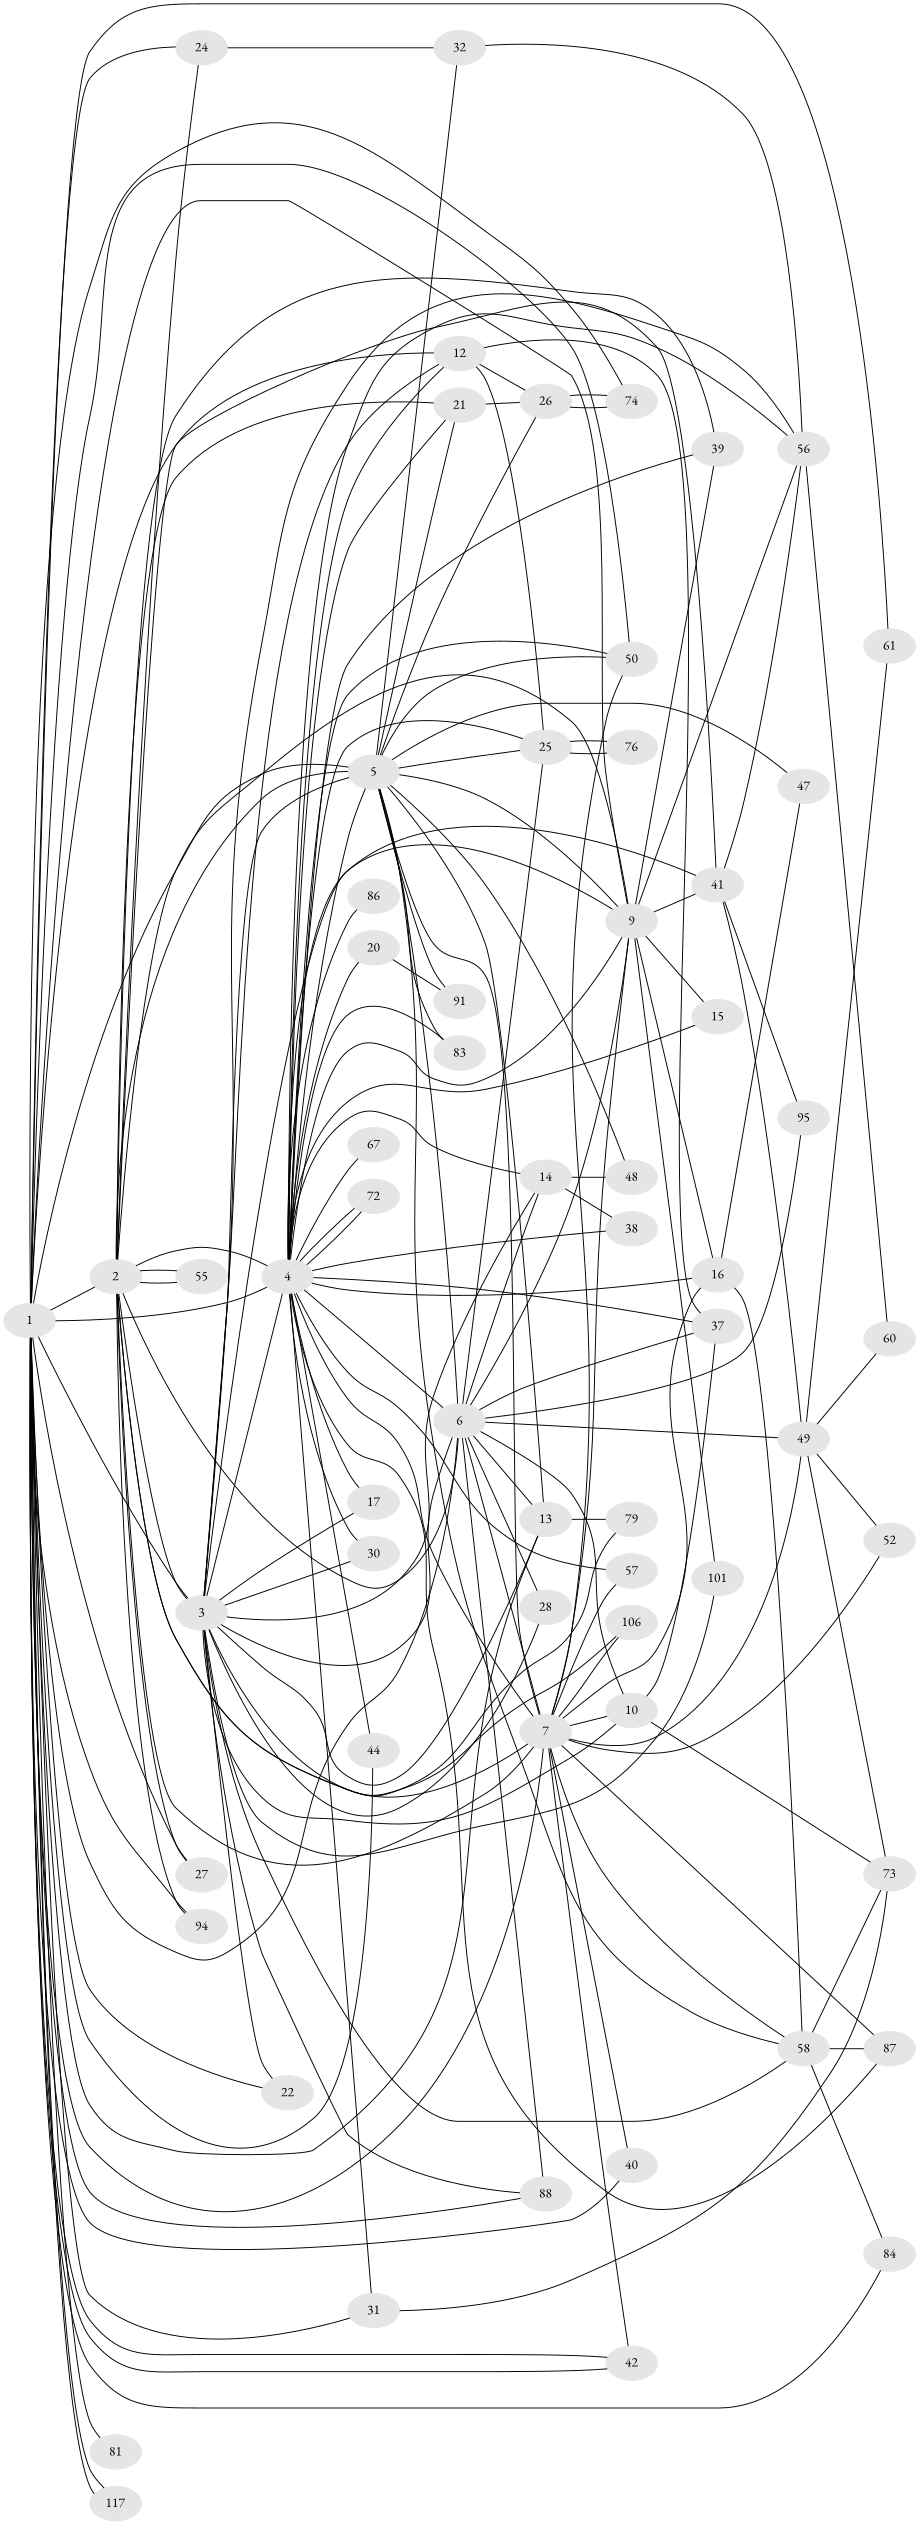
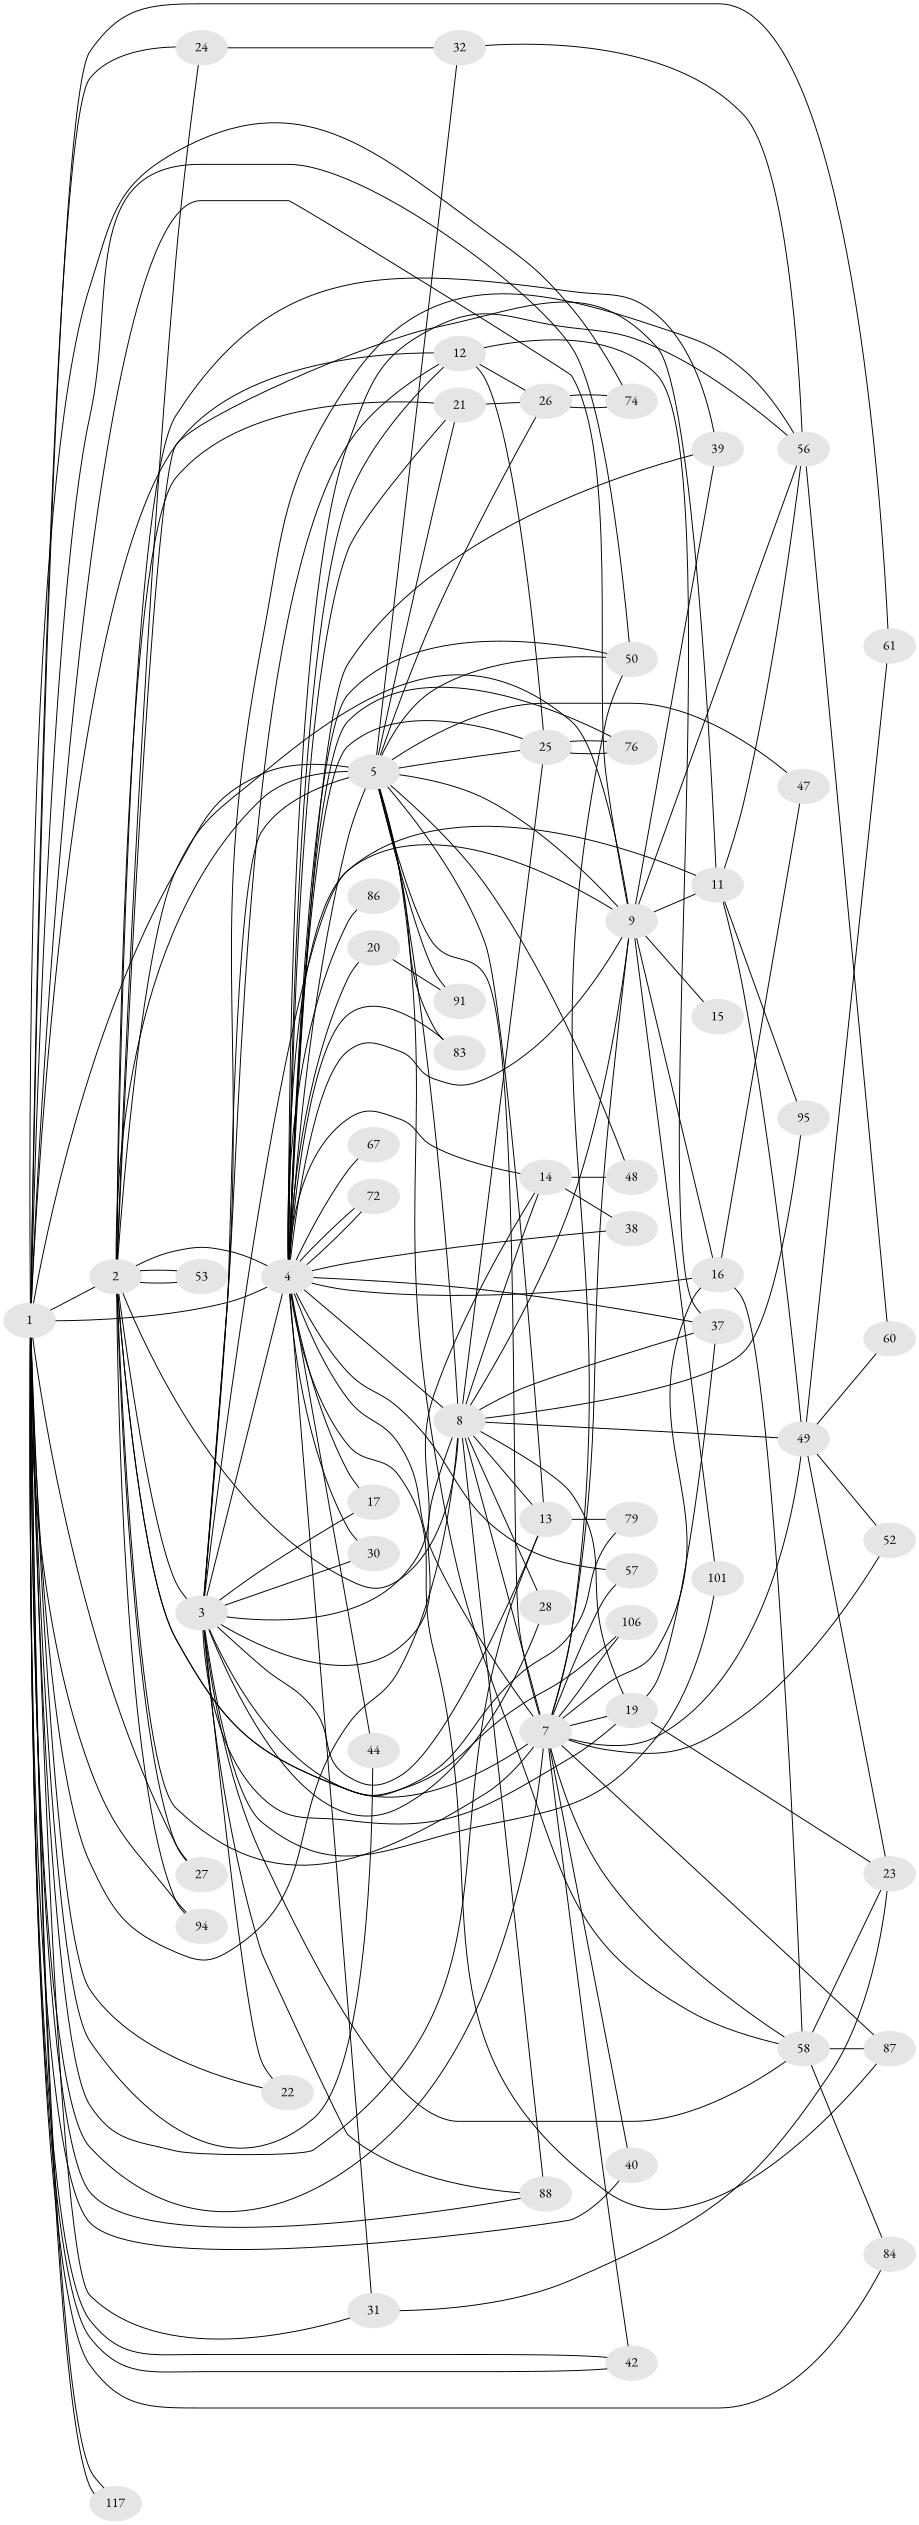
(718, 885) -> (718, 885)
(438, 1090) -> (345, 729)
(202, 1277) -> (202, 1277)
(460, 1421) -> (460, 1421)
(108, 1470) -> none
(632, 1710) -> (632, 1710)
(890, 1874) -> (890, 1874)
(116, 2452) -> none
